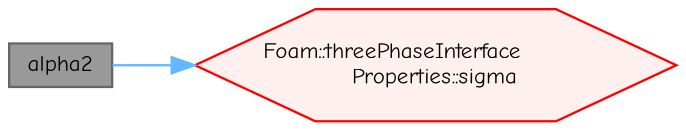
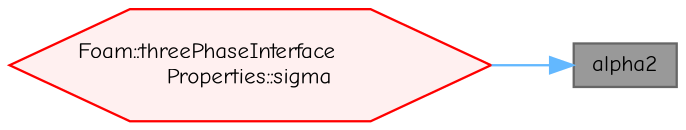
(142, 65) -> (521, 65)
